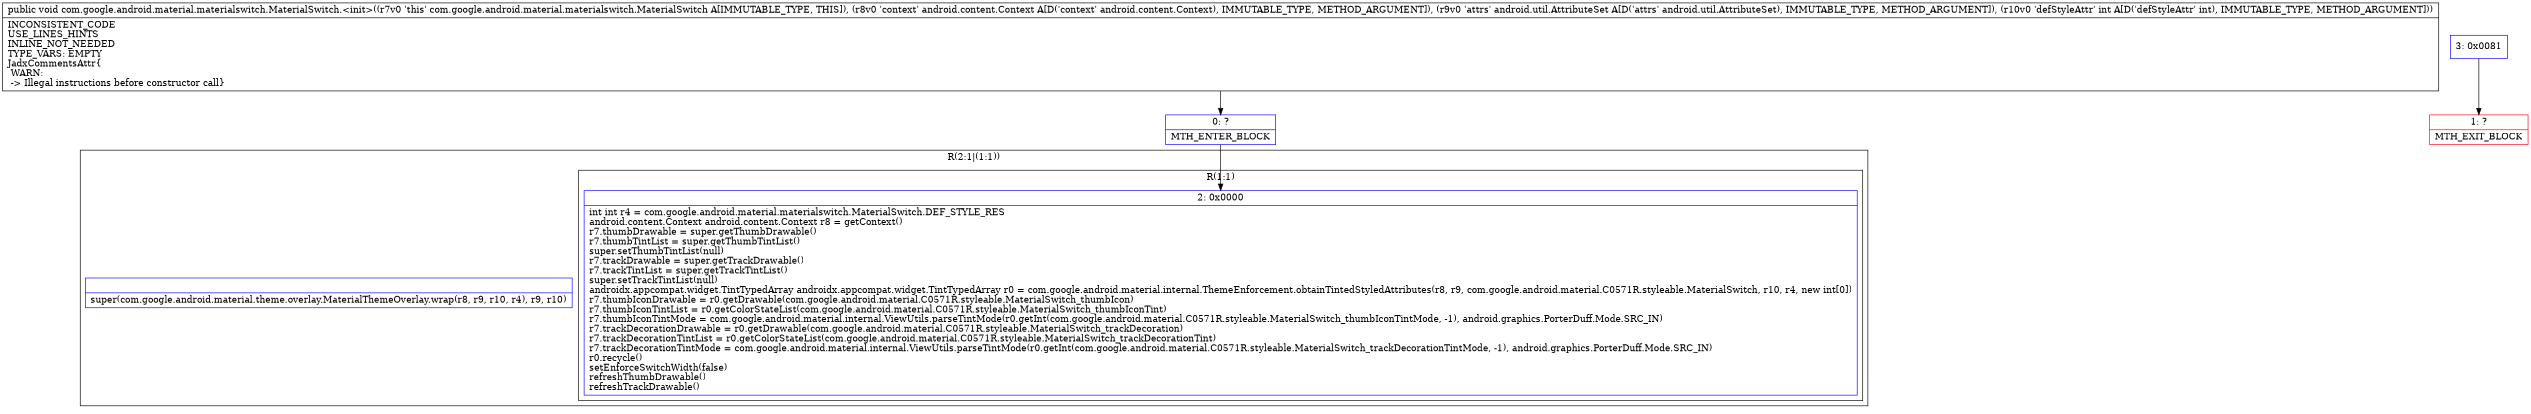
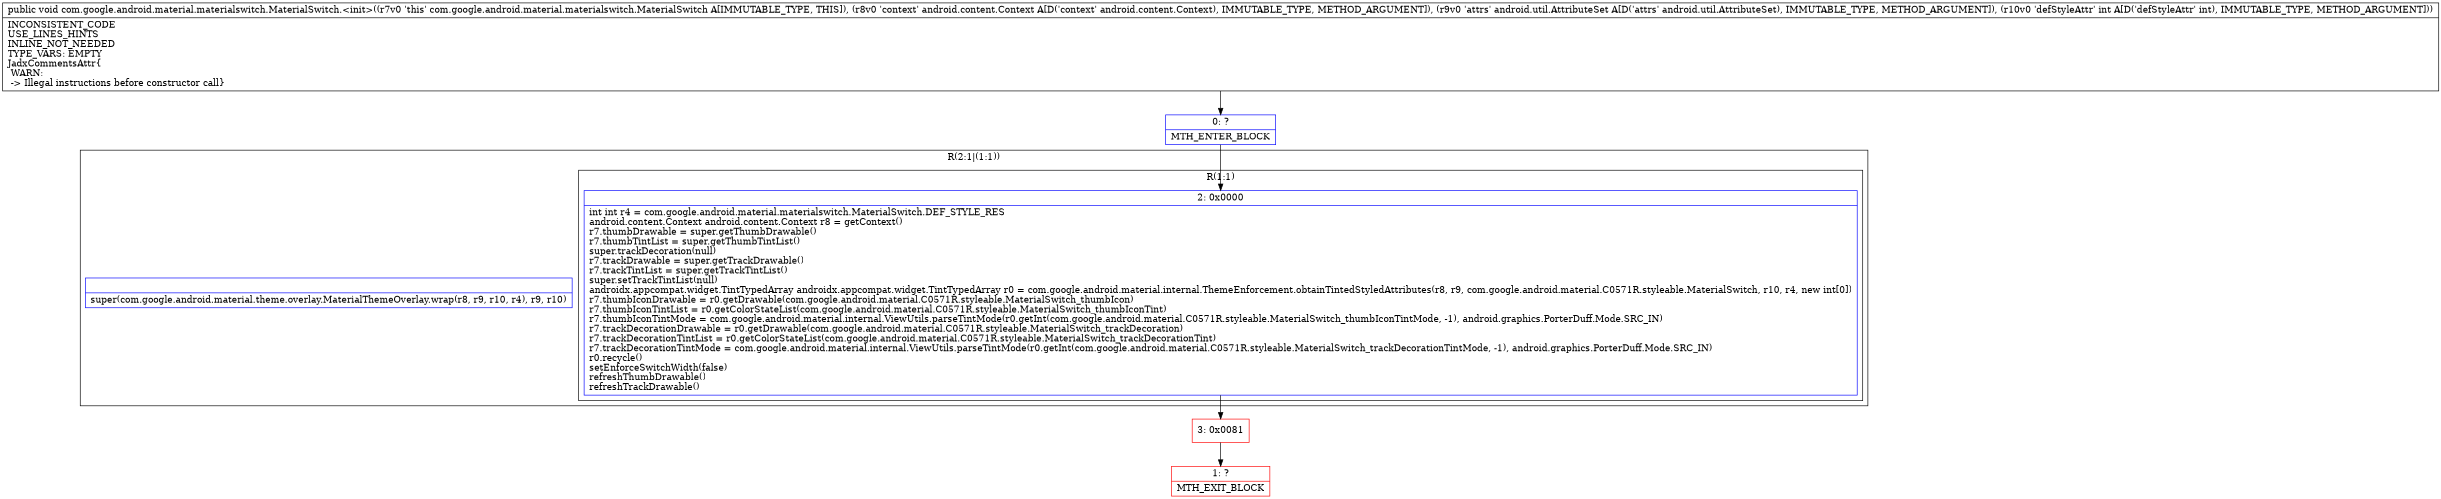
(2479, 47) -> (1221, 431)
(657, 251) -> (653, 251)
none -> (1221, 404)
